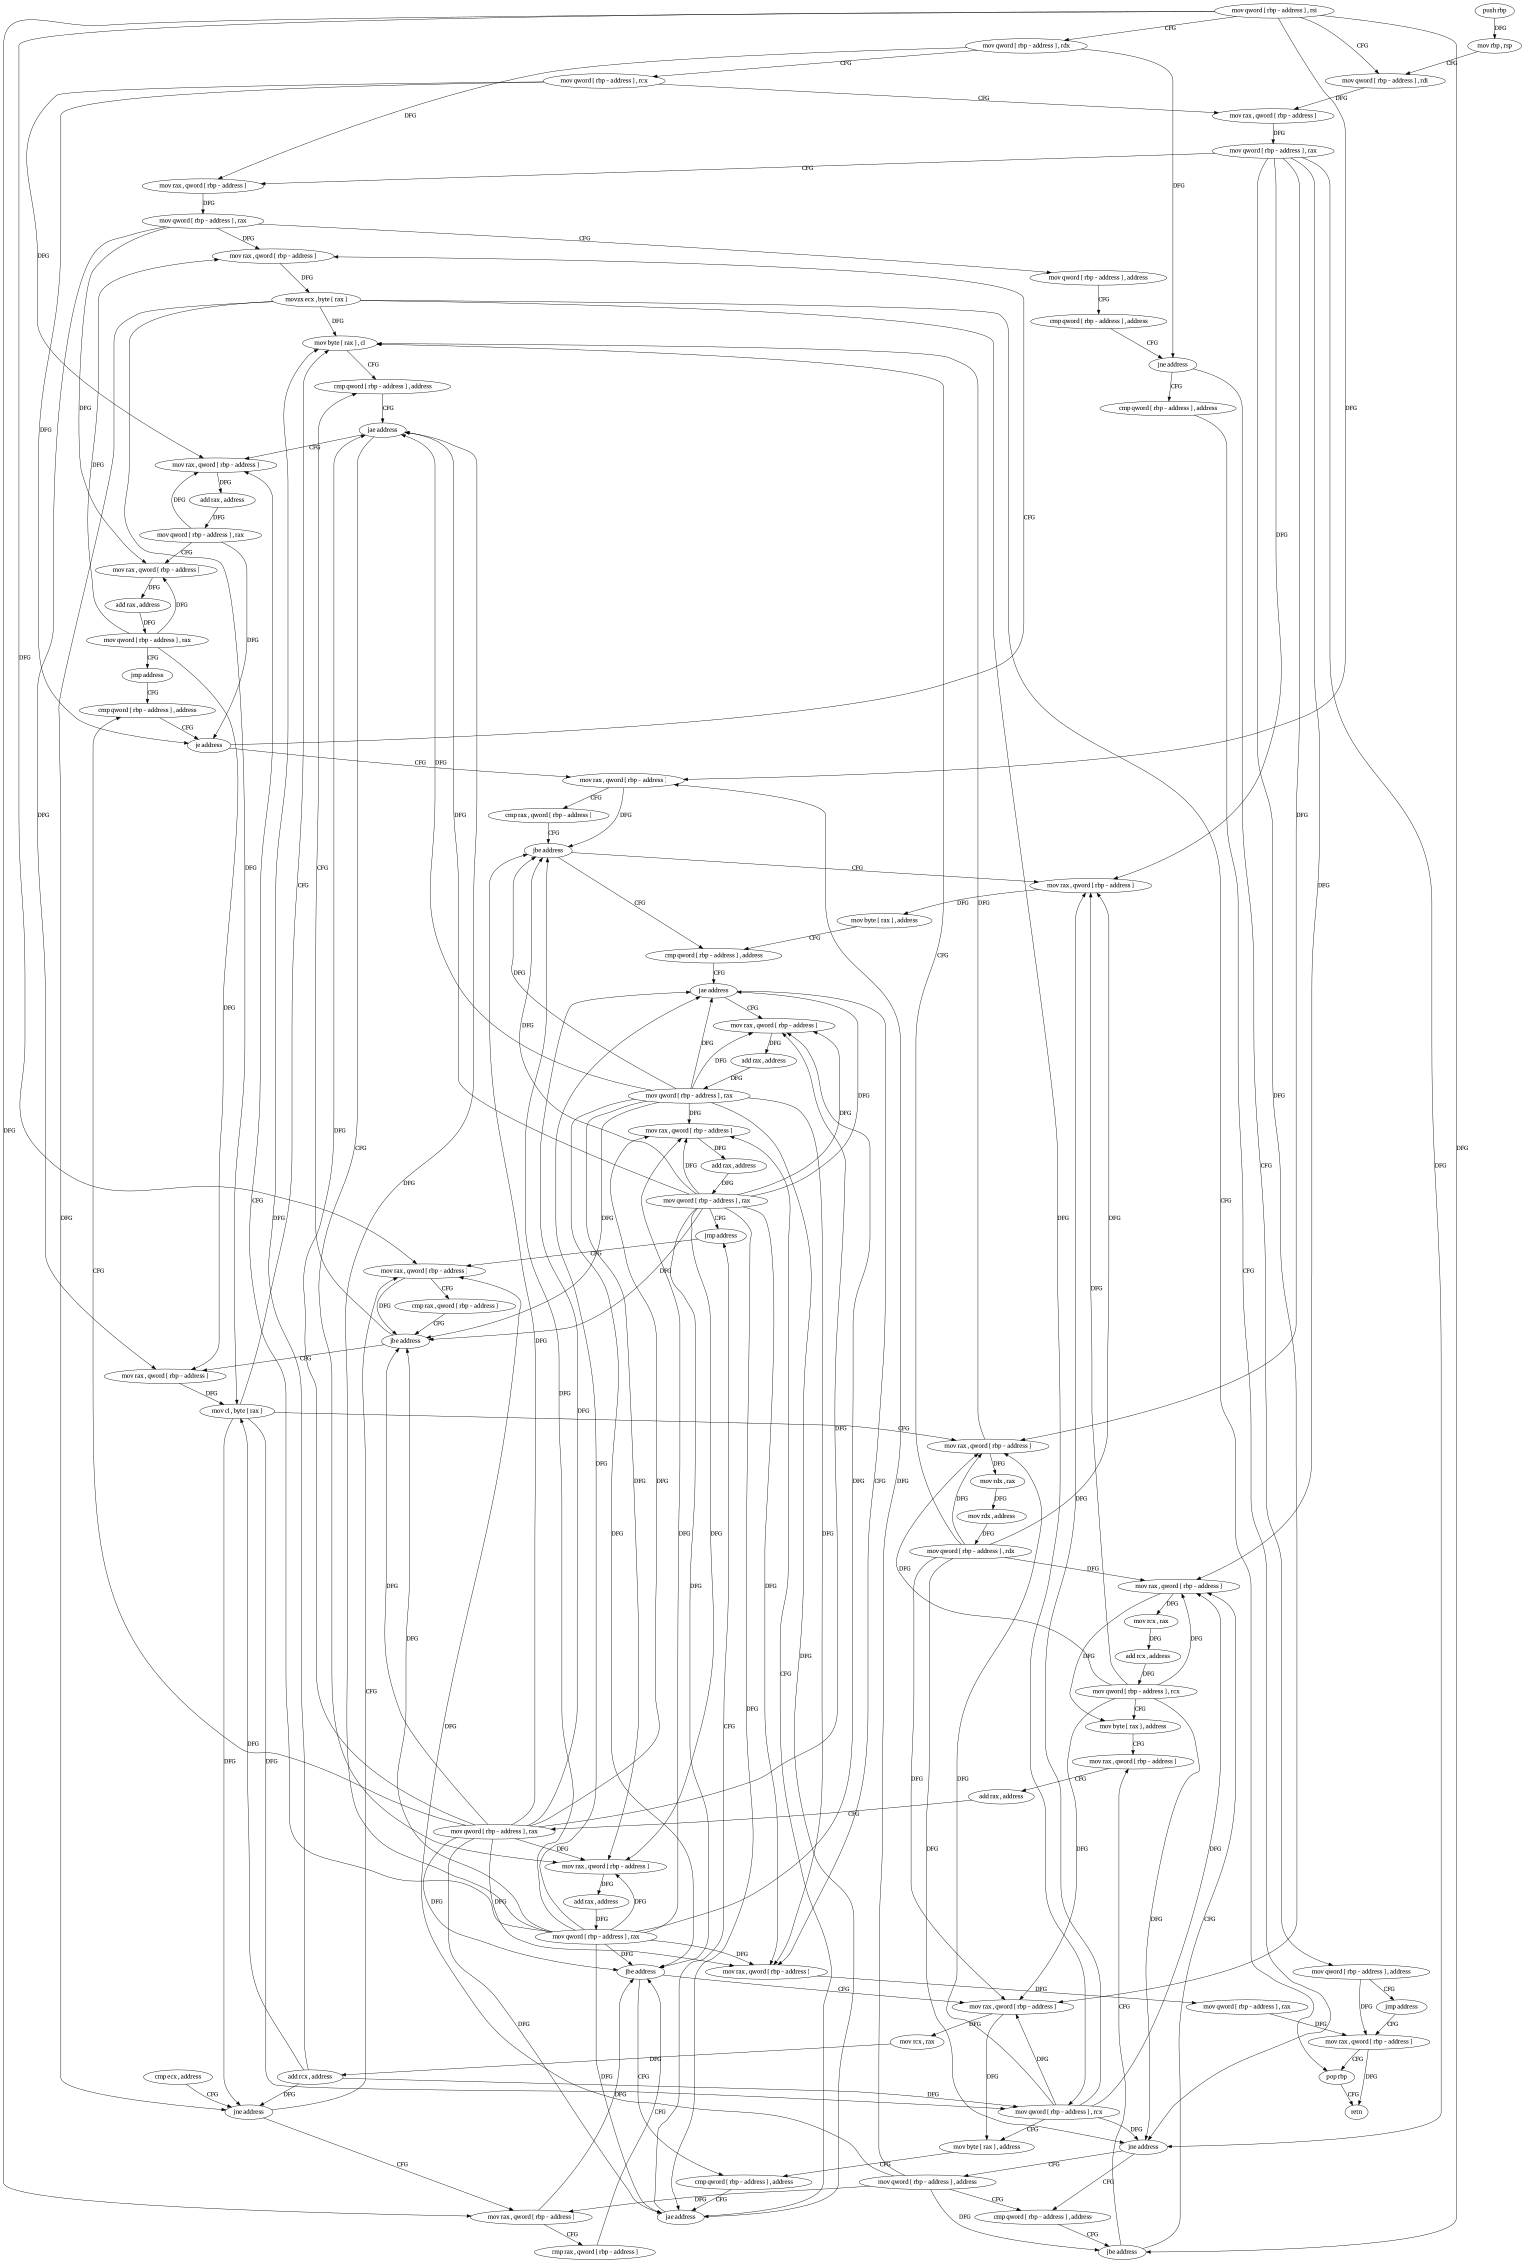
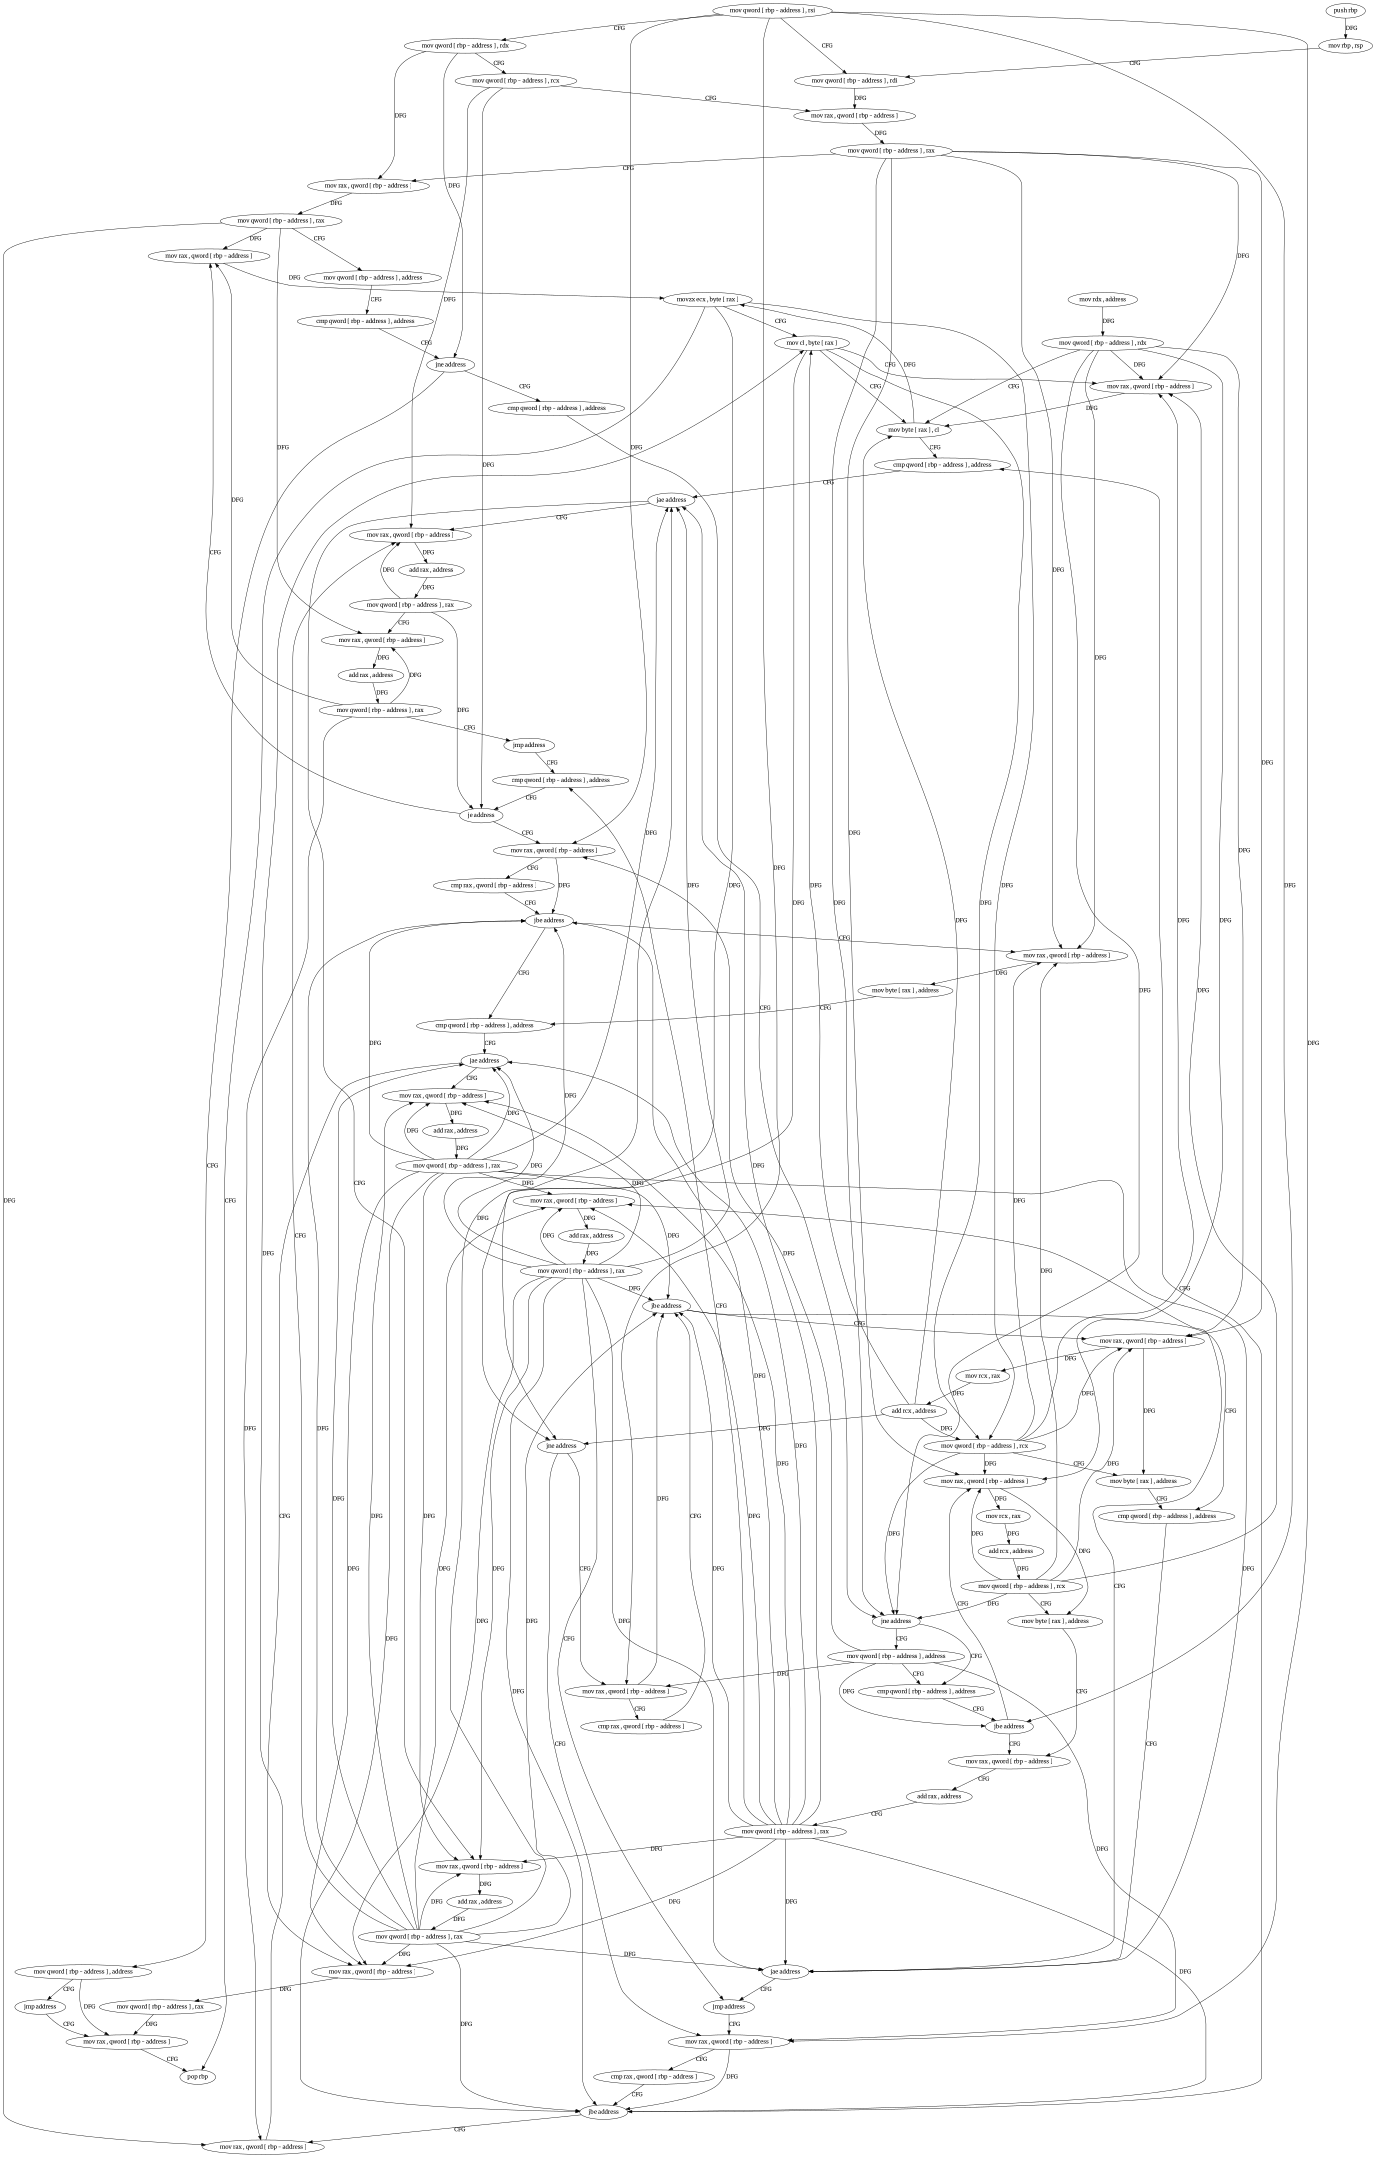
(327, 320) -> (858, 329)
(251, 868) -> (781, 321)
(998, 1481) -> none
(178, 2077) -> none
(1357, 2112) -> none
